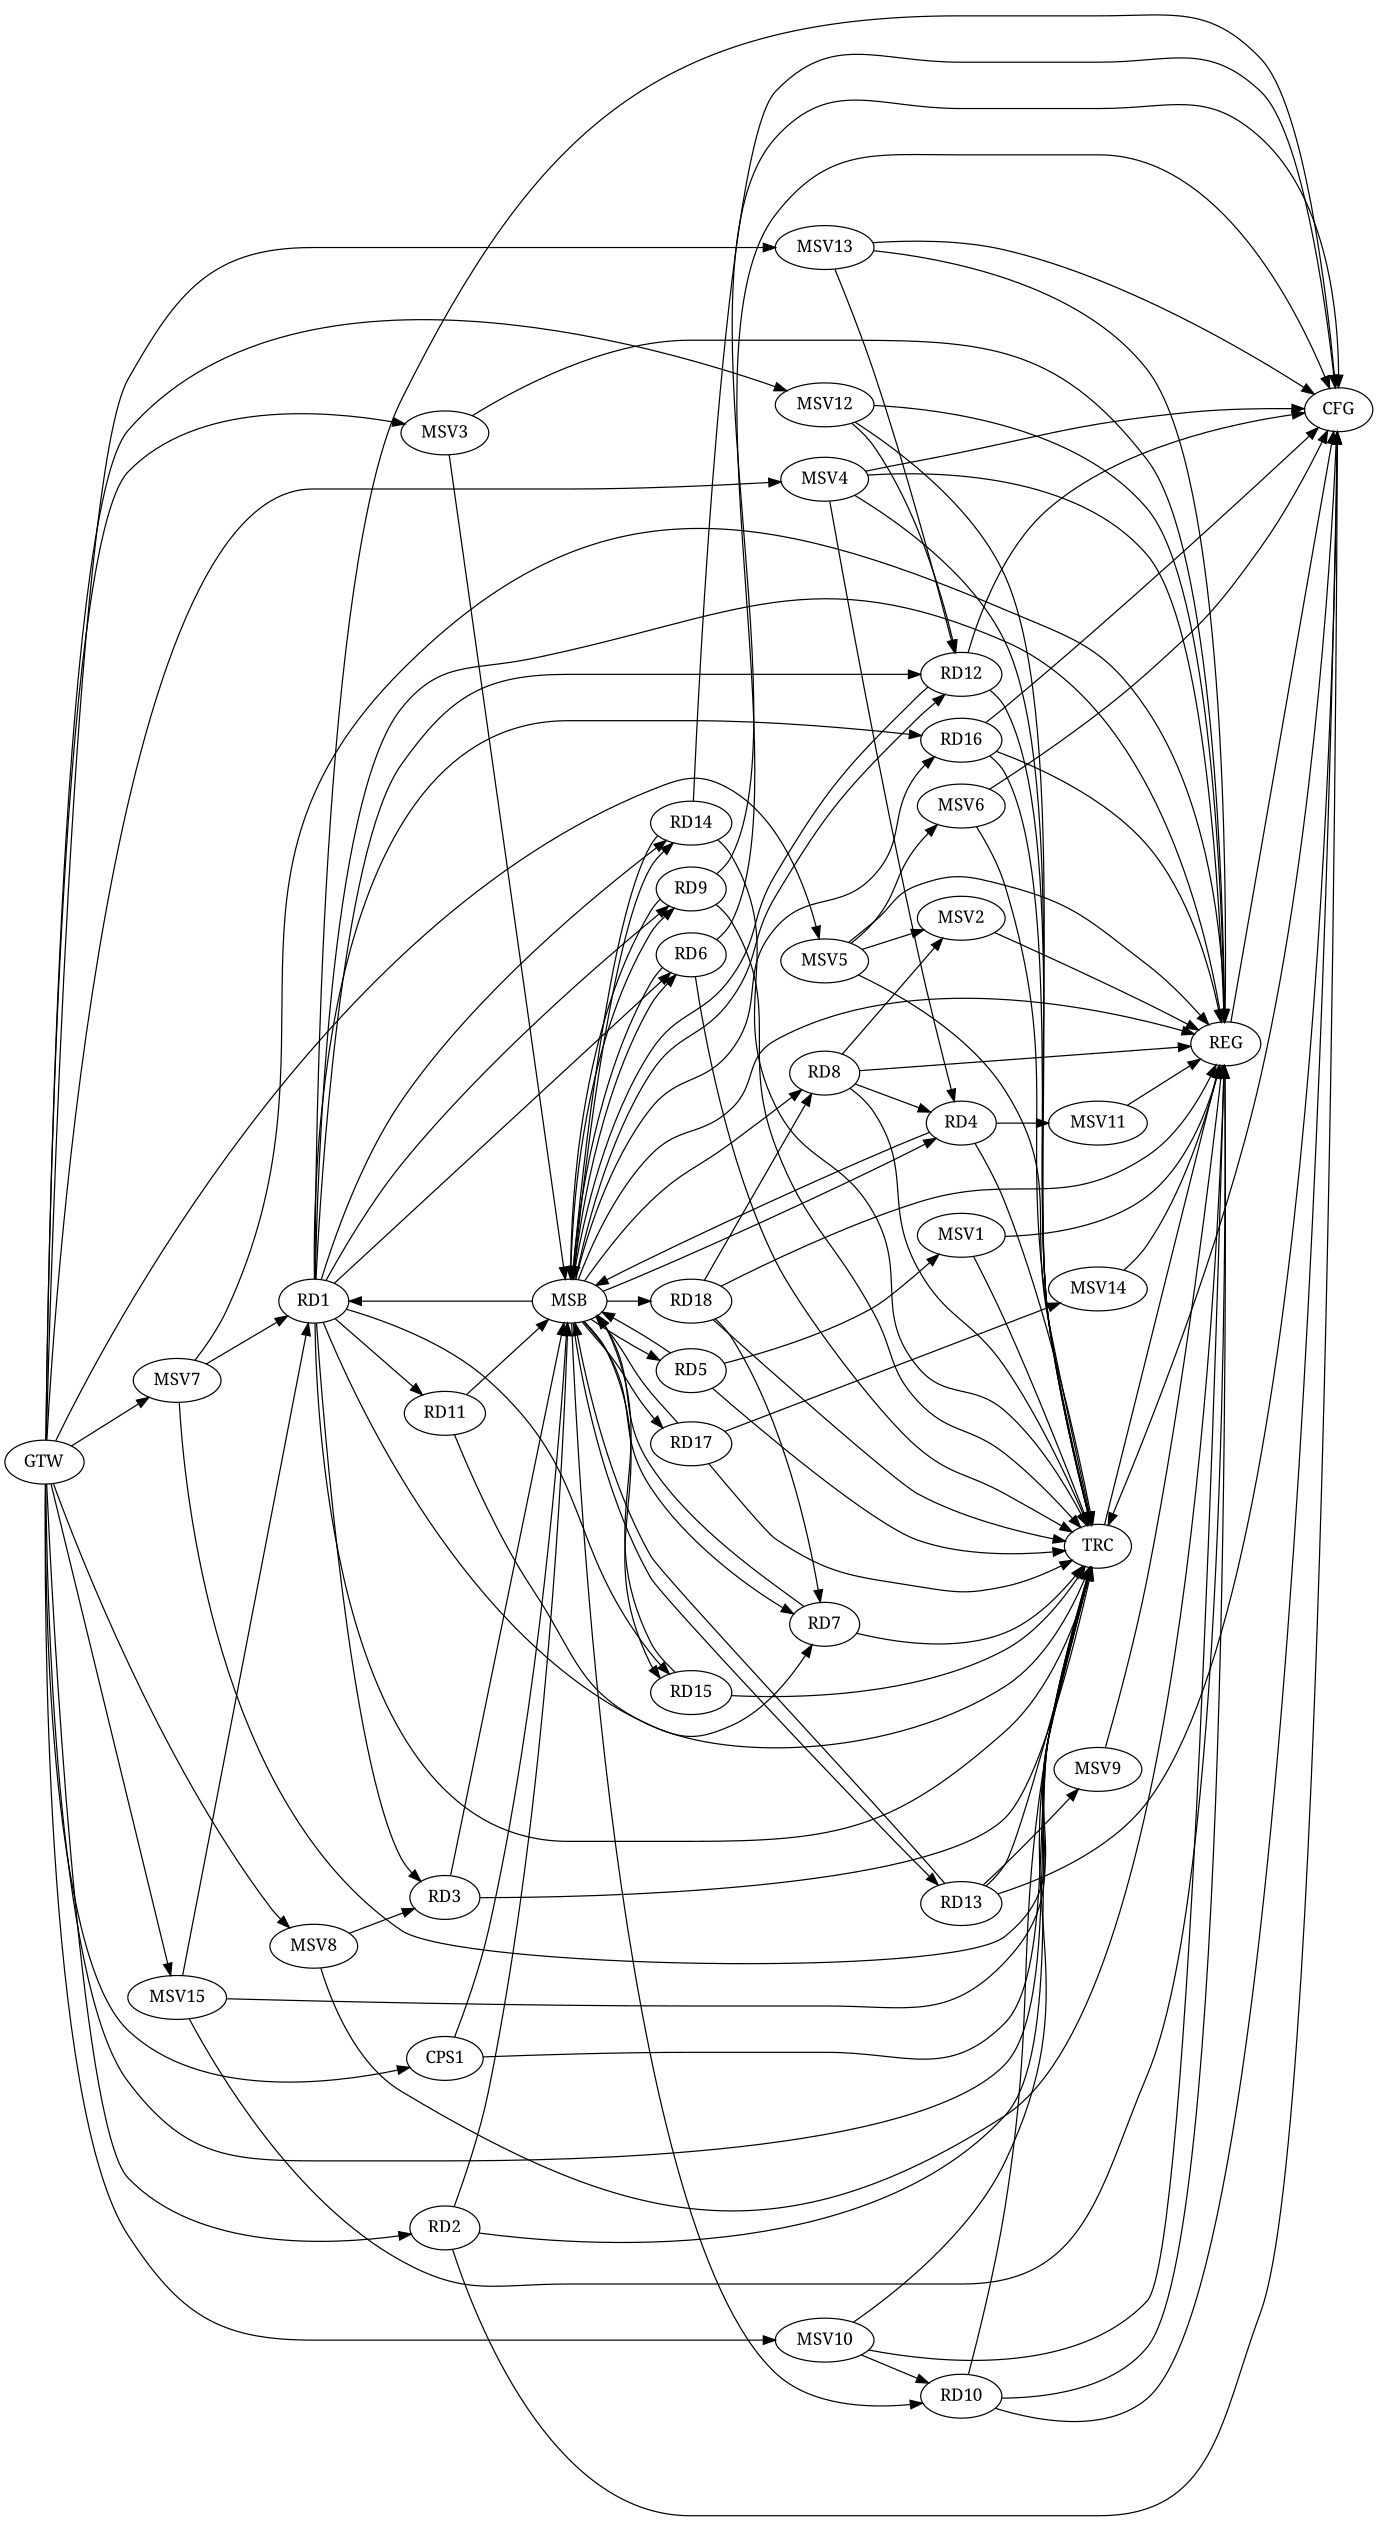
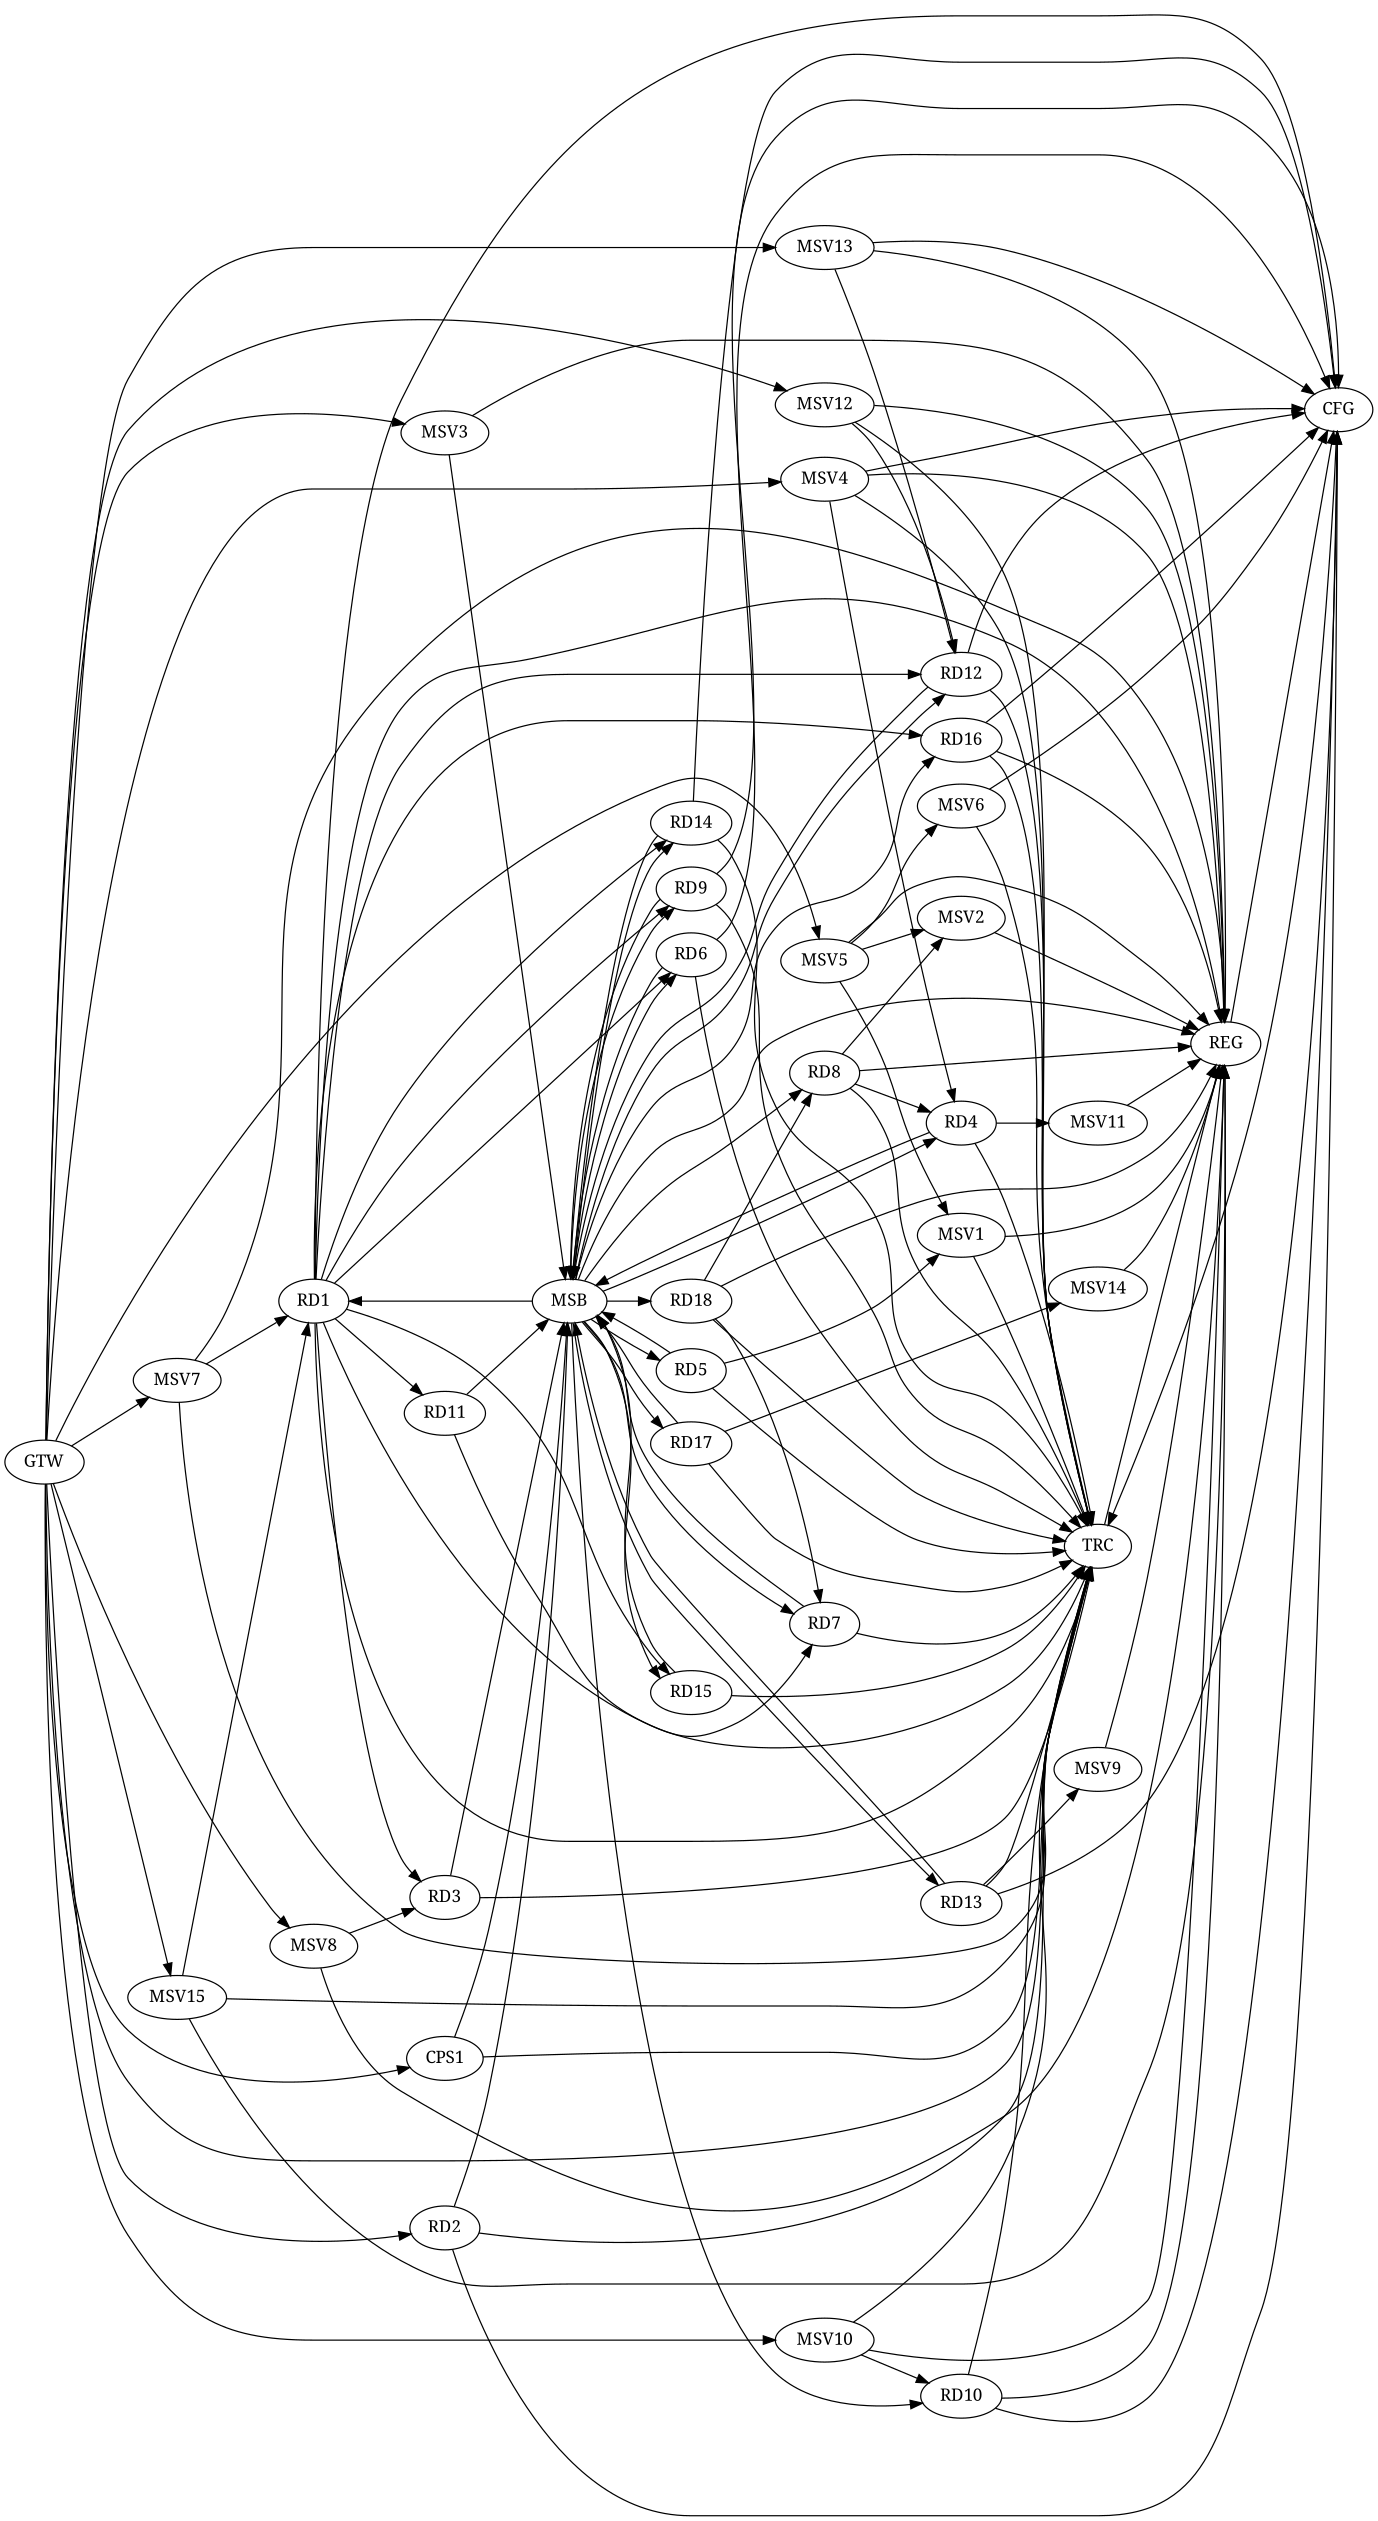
(1012, 1102) -> (892, 1085)
